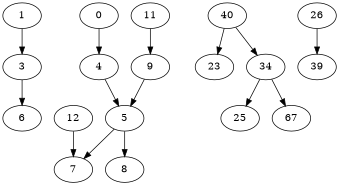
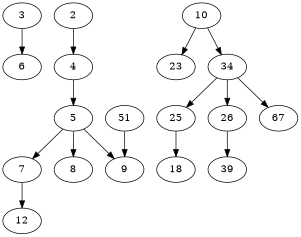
(22, 16) -> none
(99, 16) -> (73, 16)
(150, 16) -> (125, 118)
(227, 16) -> (202, 16)
(139, 89) -> (96, 141)
none -> (227, 89)
(73, 140) -> (22, 192)
none -> (176, 170)
